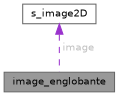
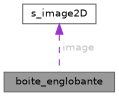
(59, 82) -> (59, 82)
